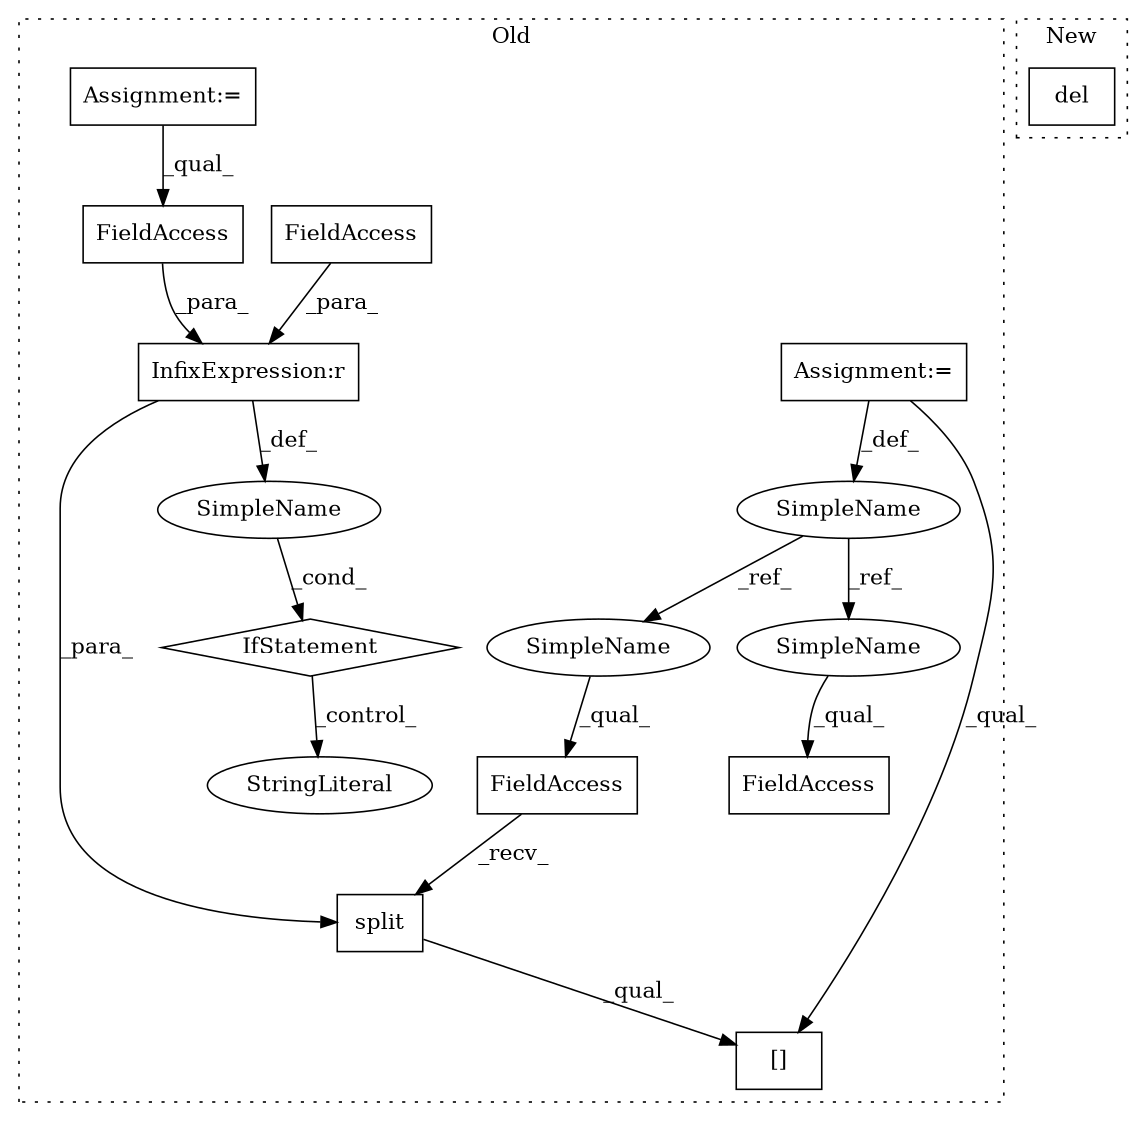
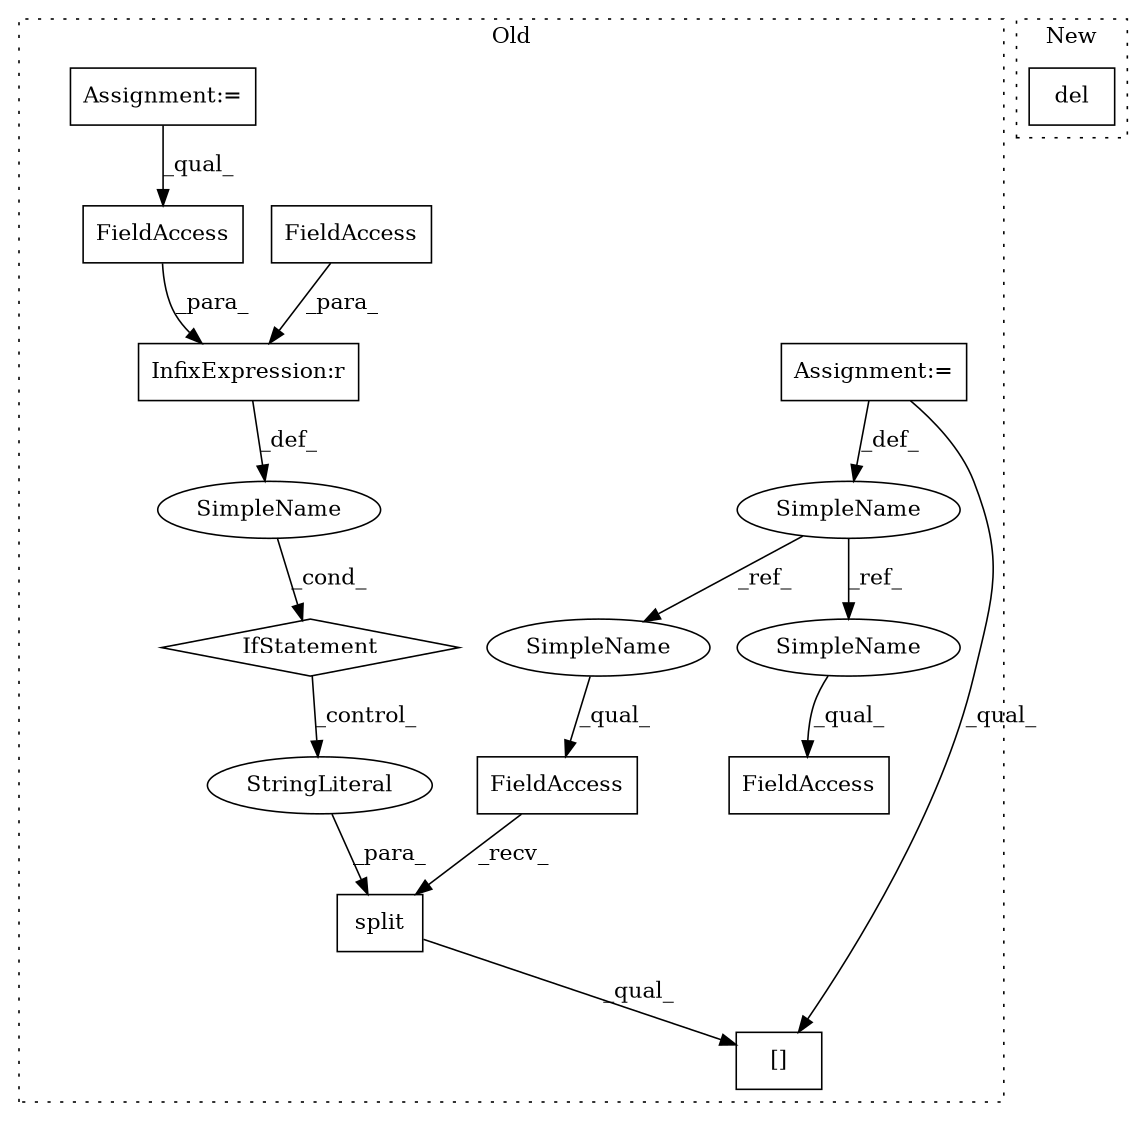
(60, 731) -> (347, 847)
